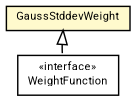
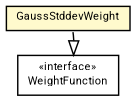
(62, 50) -> (73, 35)
